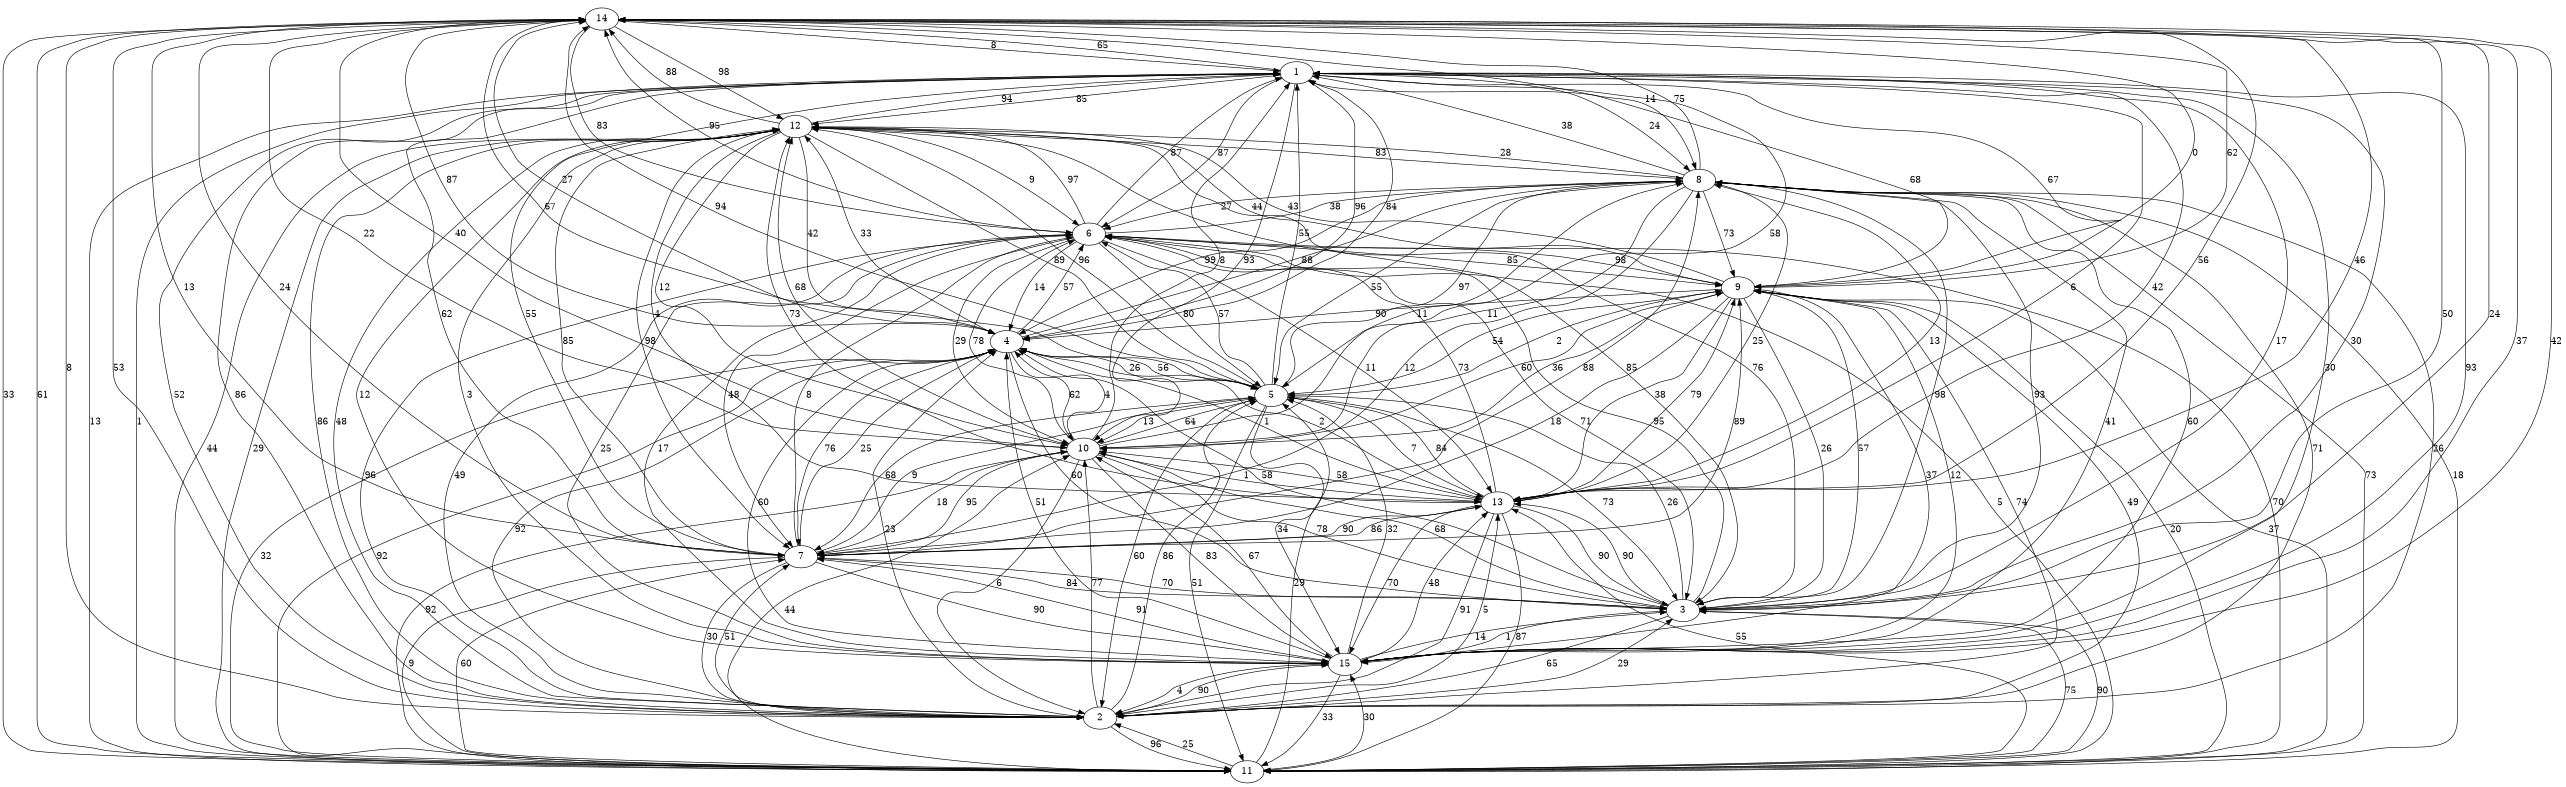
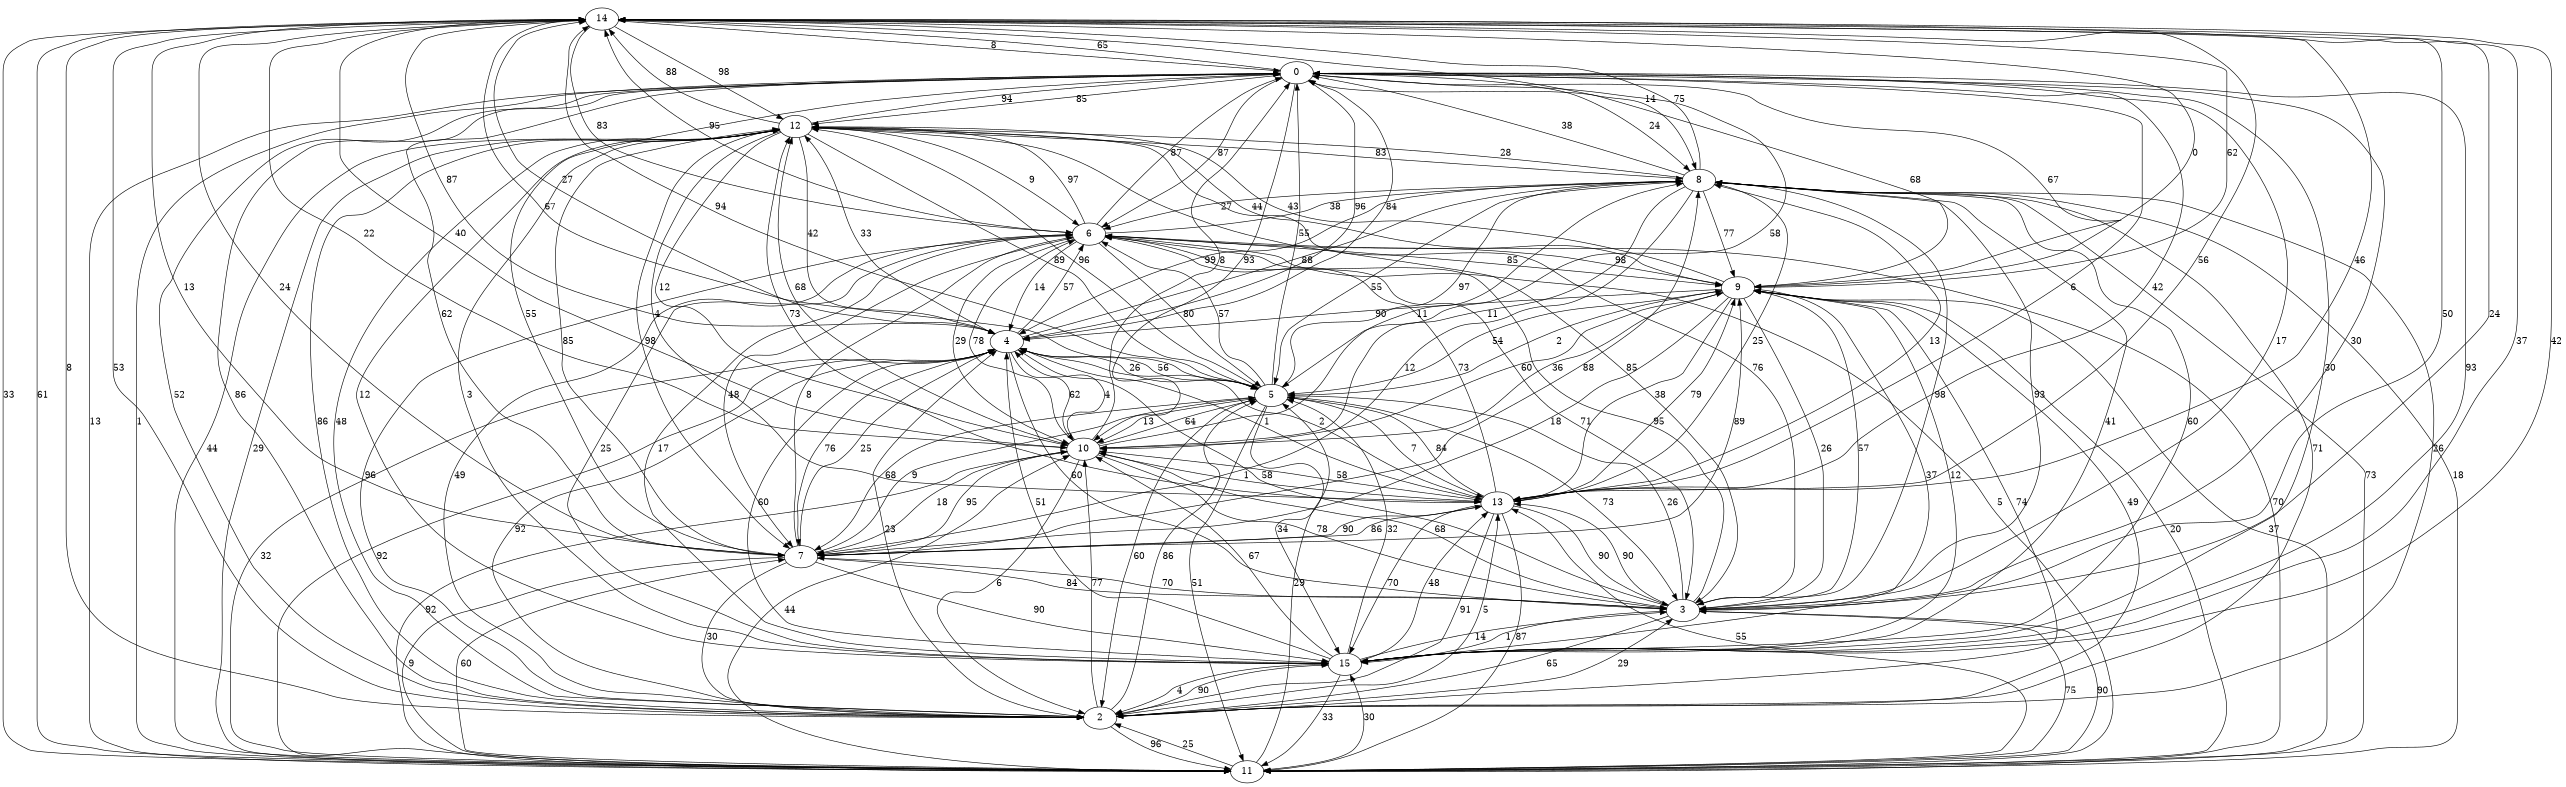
(1297, 73) -> (1297, 73)
(1729, 234) -> (1729, 234)
(1313, 338) -> none
(1203, 565) -> none
(1077, 607) -> none
(722, 681) -> none
